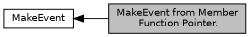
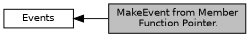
(39, 19) -> (39, 19)
